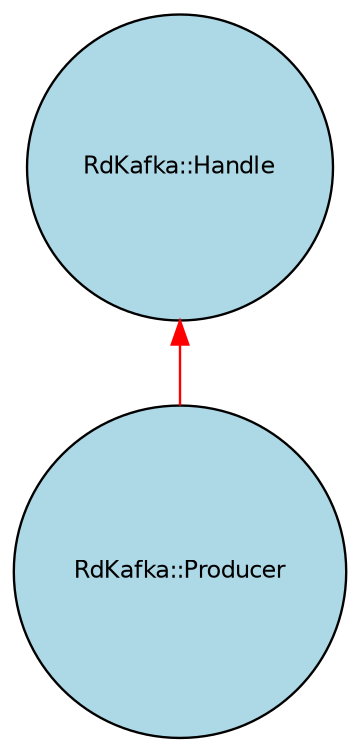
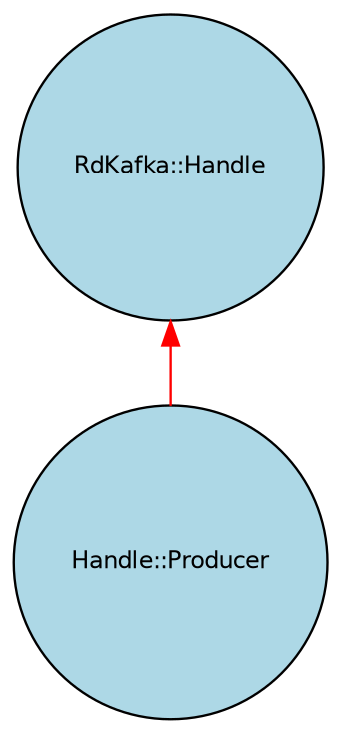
(180, 572) -> (171, 562)
